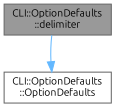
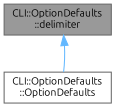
(51, 48) -> (65, 59)
